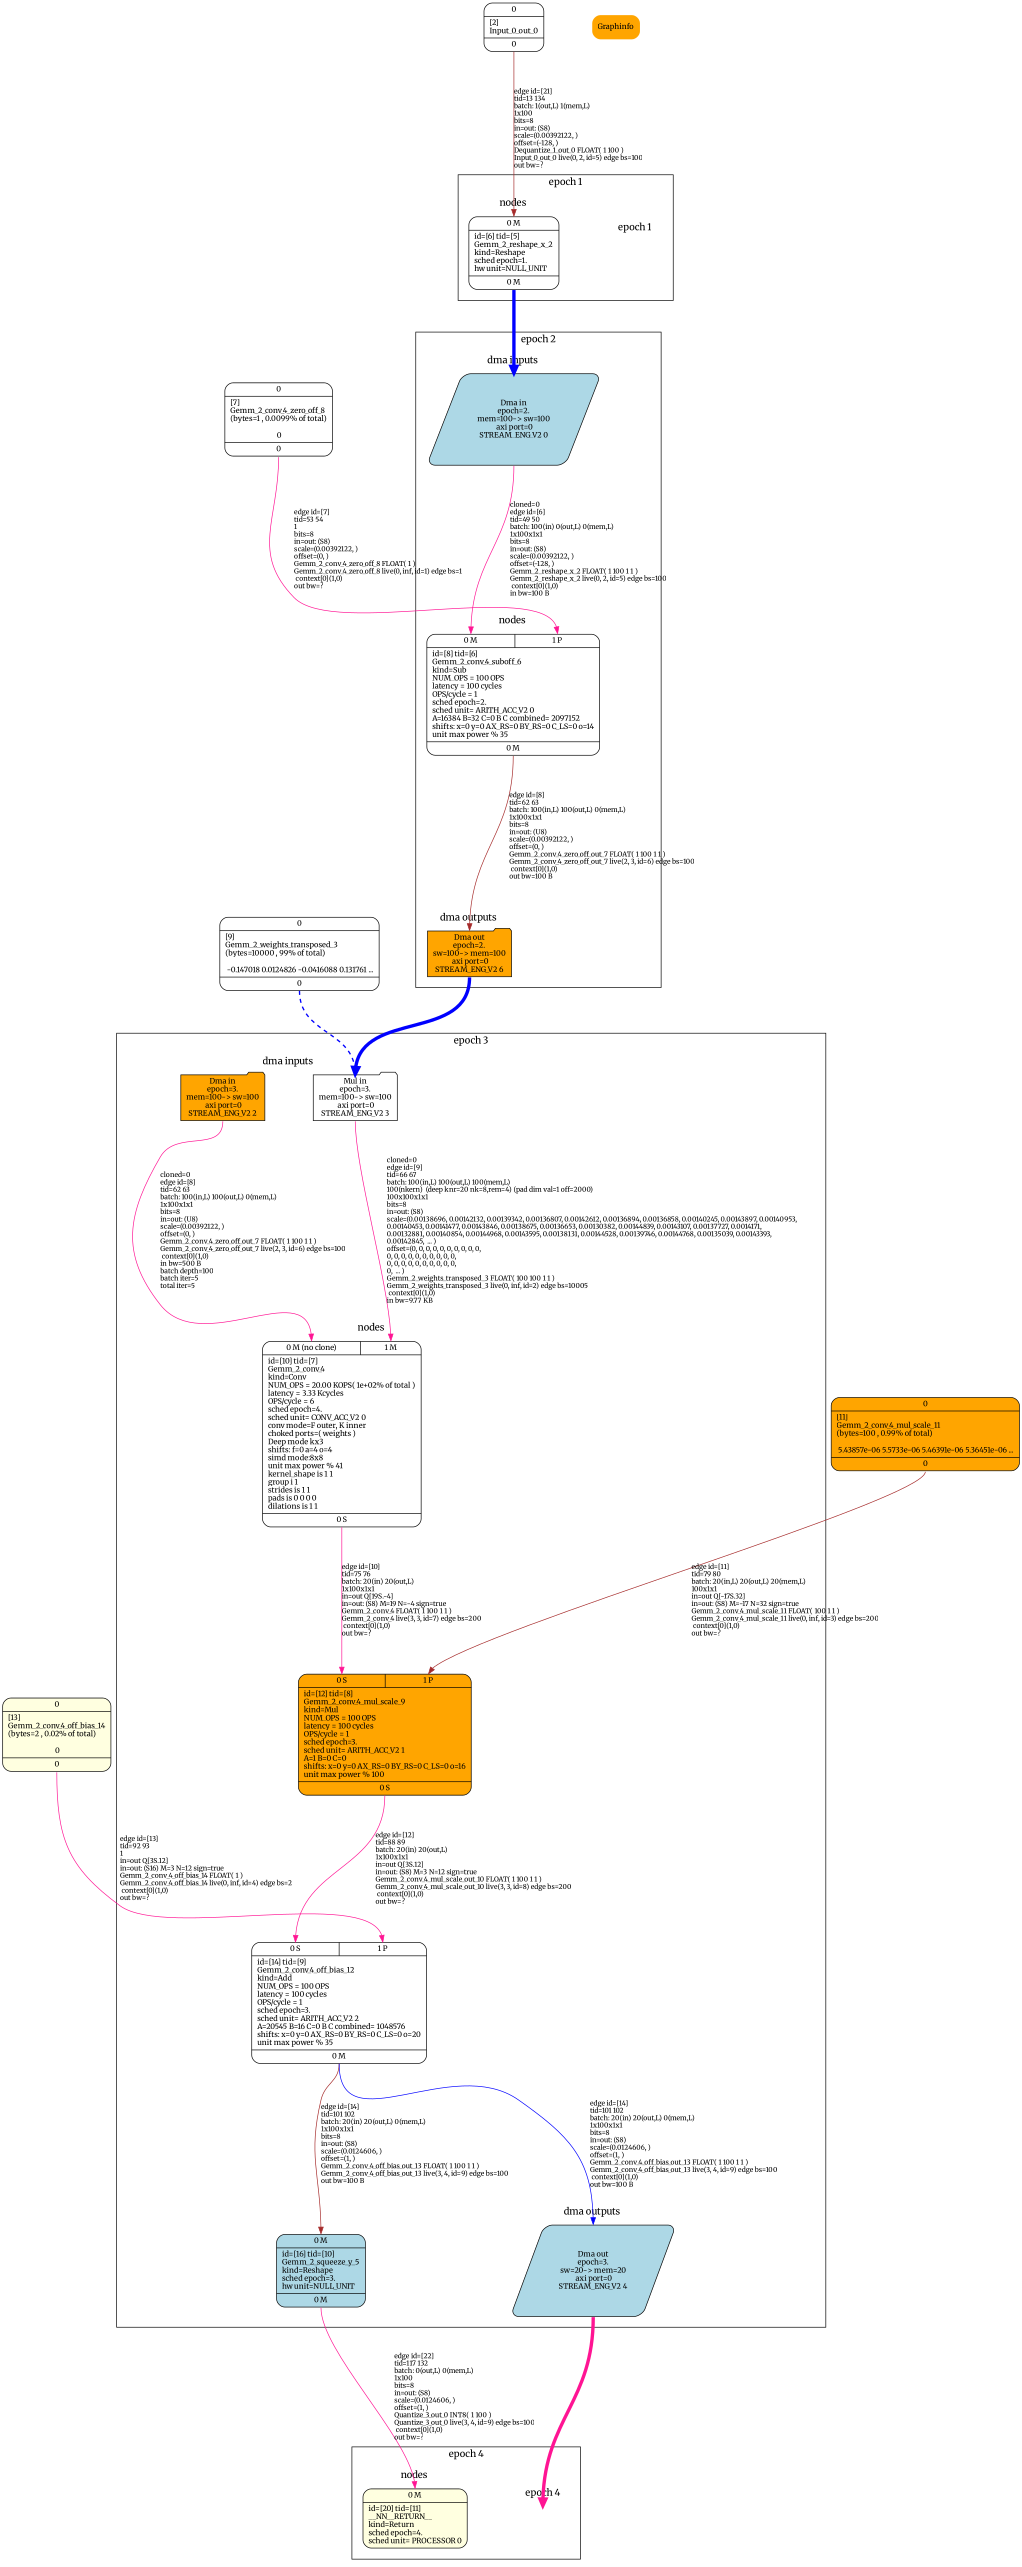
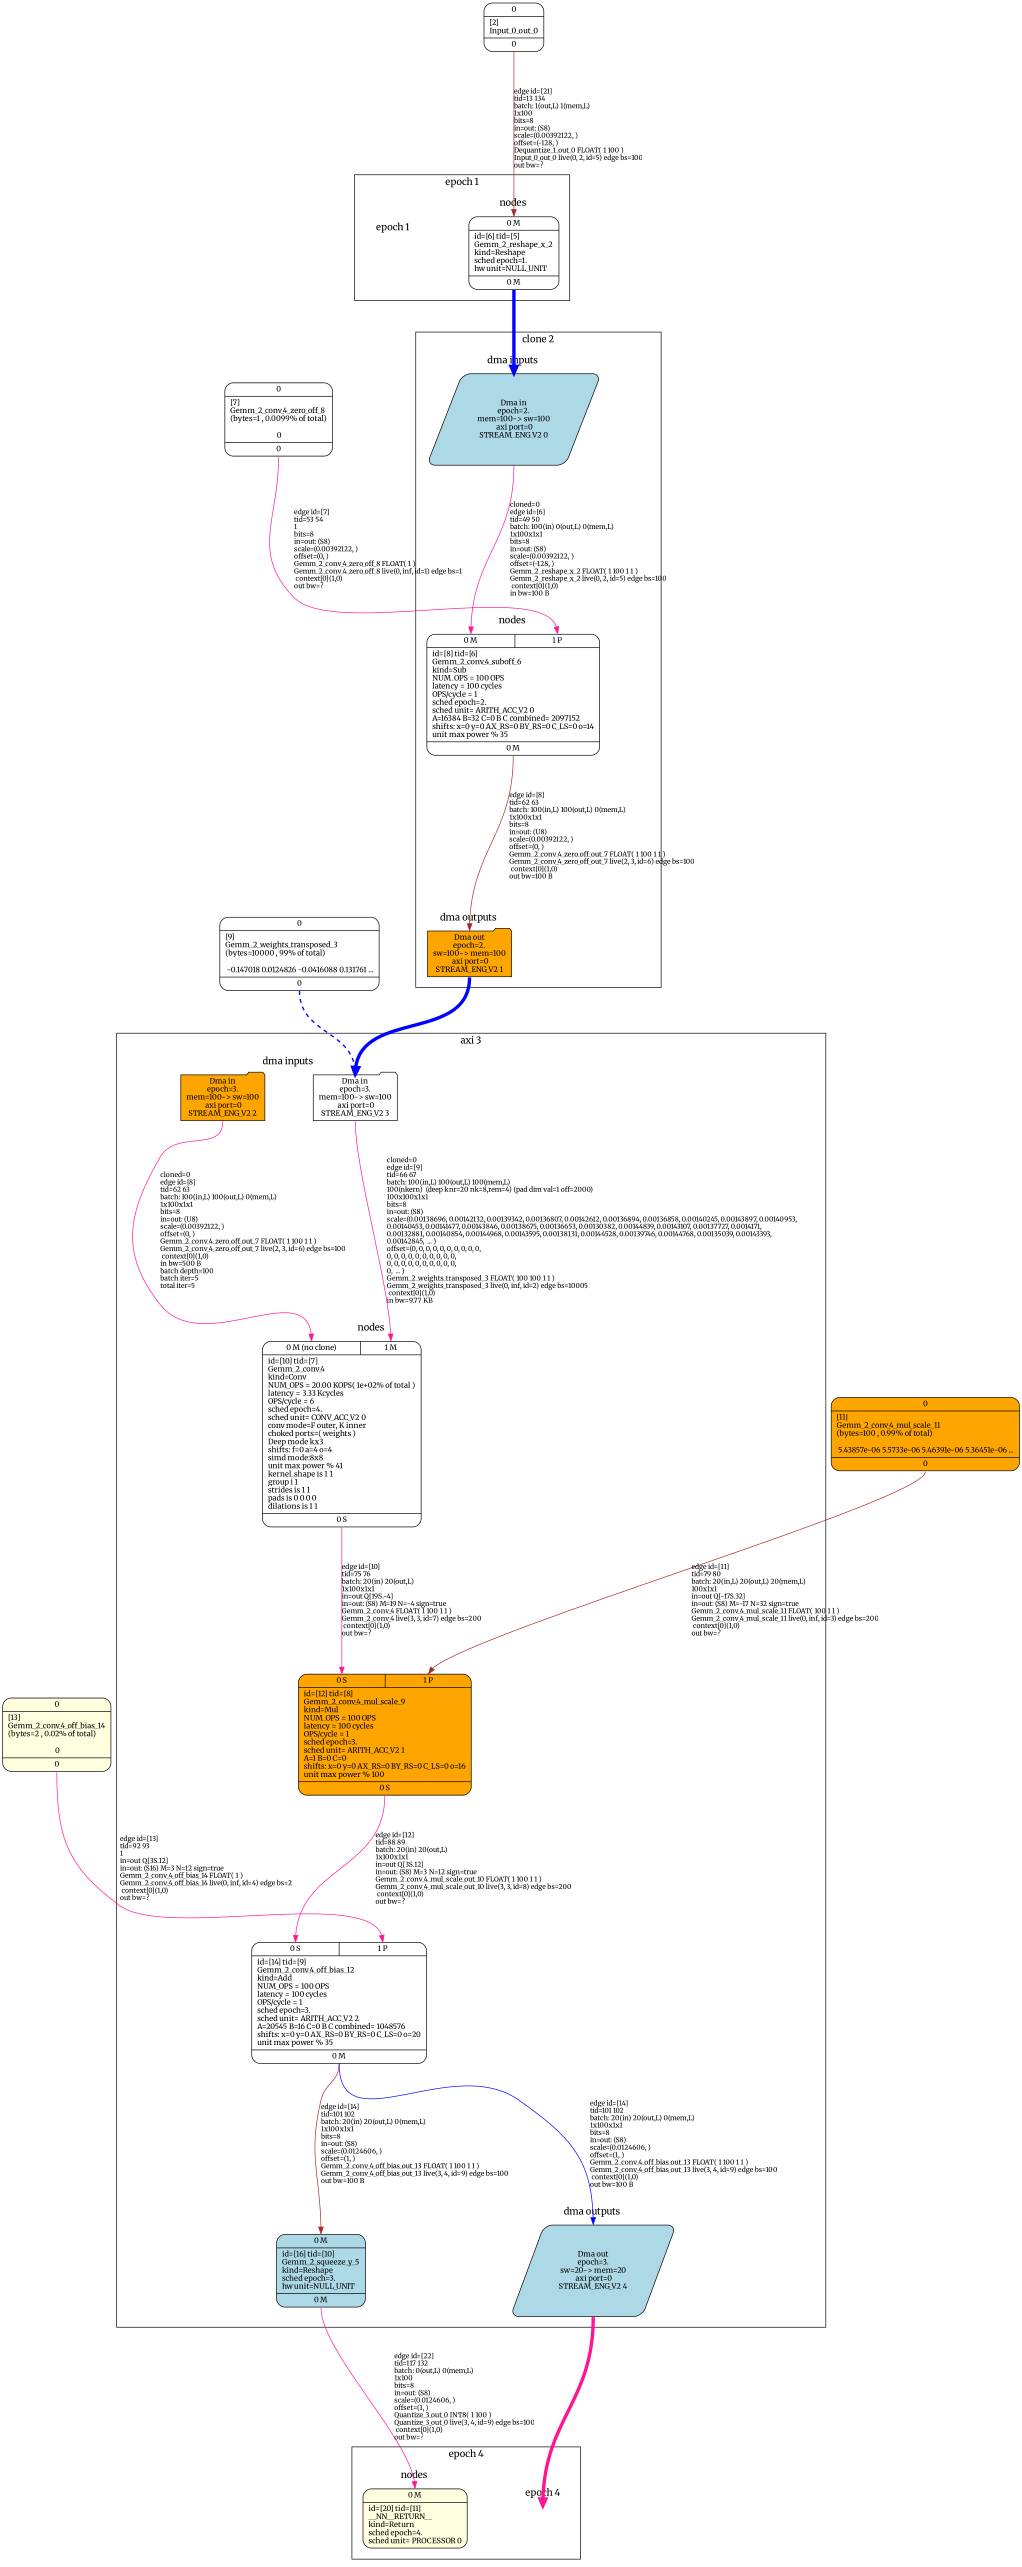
(616, 27) -> none
(538, 340) -> (538, 340)
(470, 954) -> (470, 954)
(471, 1041) -> (471, 1041)
(355, 1098) -> (355, 1098)
